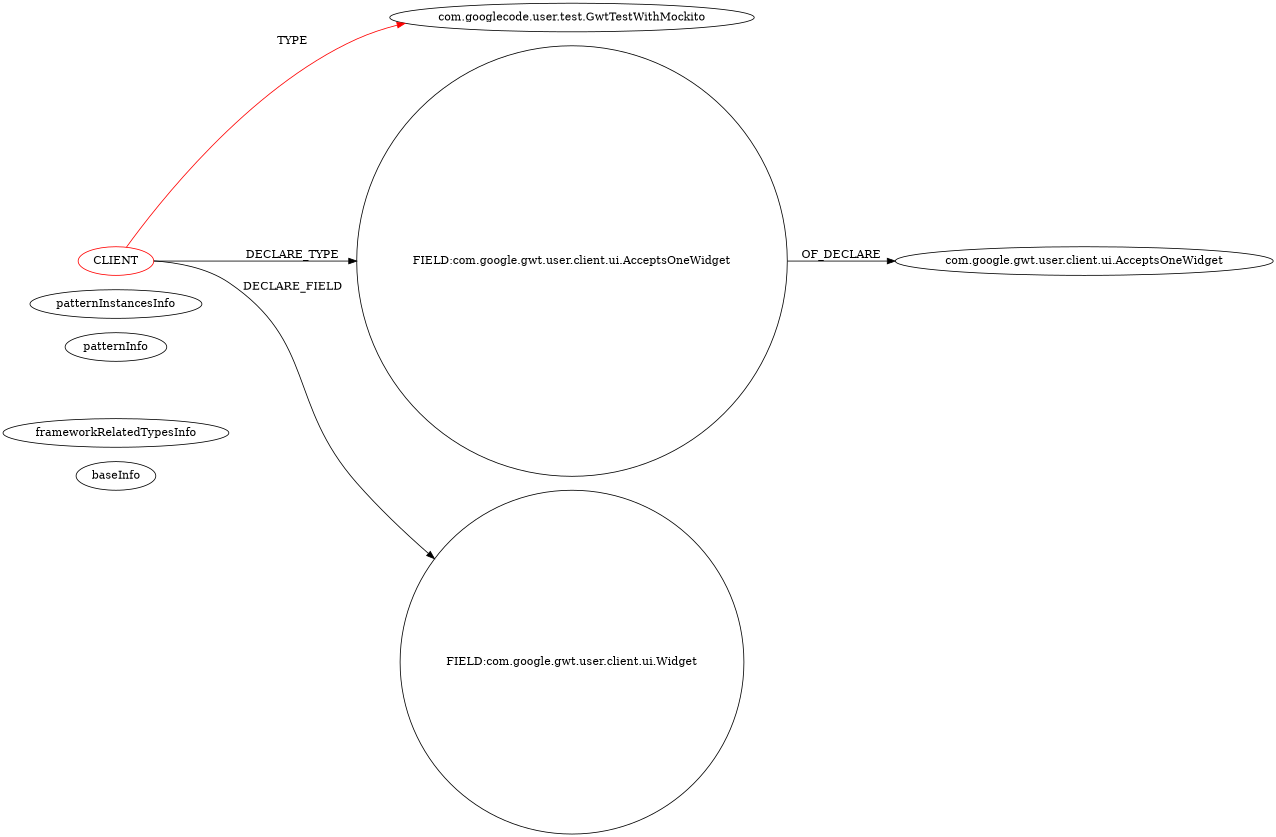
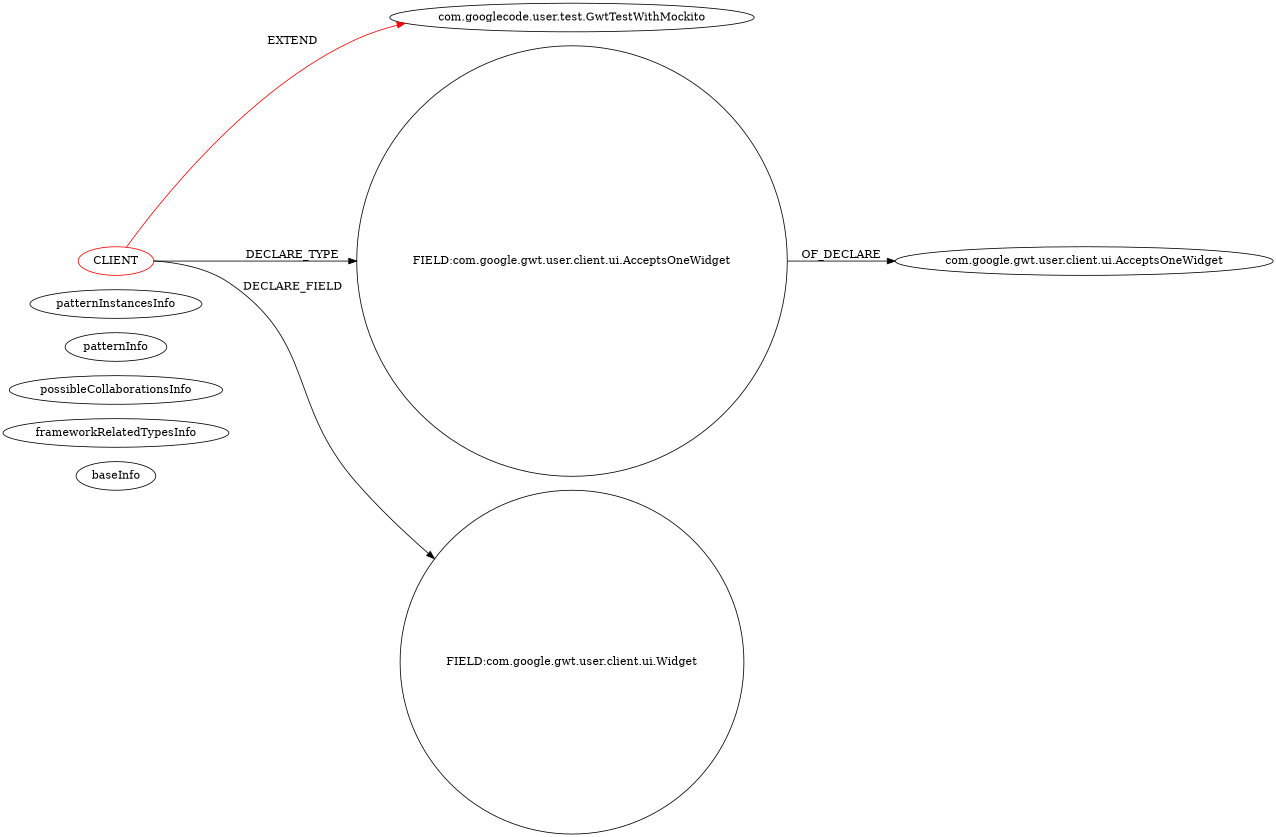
(293, 41) -> (293, 41)
none -> (116, 390)
